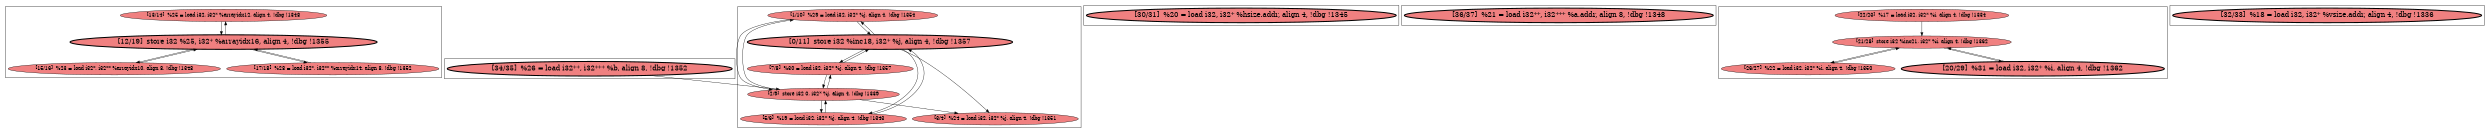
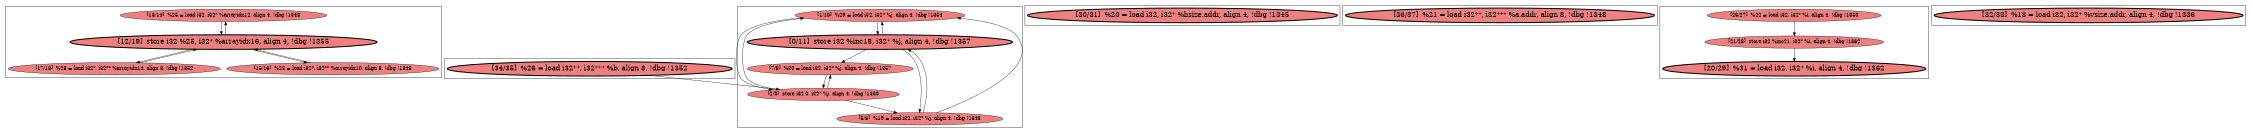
(1922, 15) -> none
(1865, 55) -> none
(1978, 55) -> none
(855, 57) -> none
(826, 108) -> (1015, 66)
(995, 119) -> none
